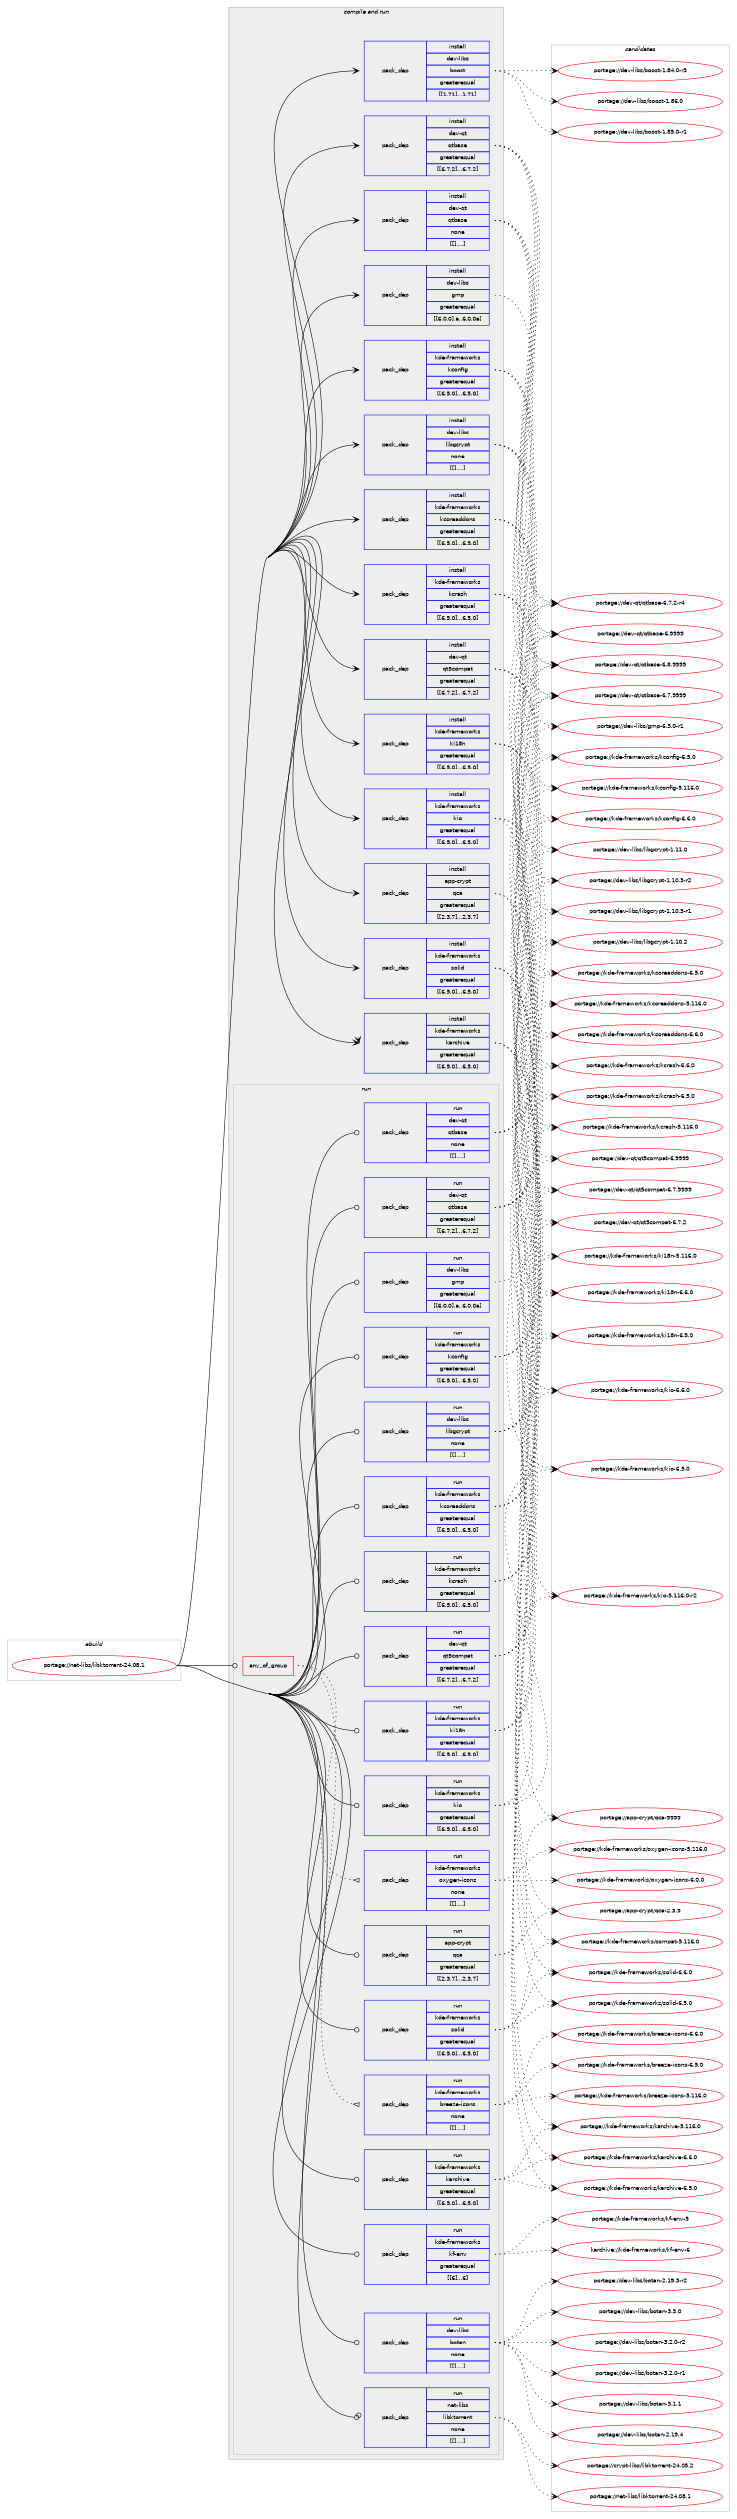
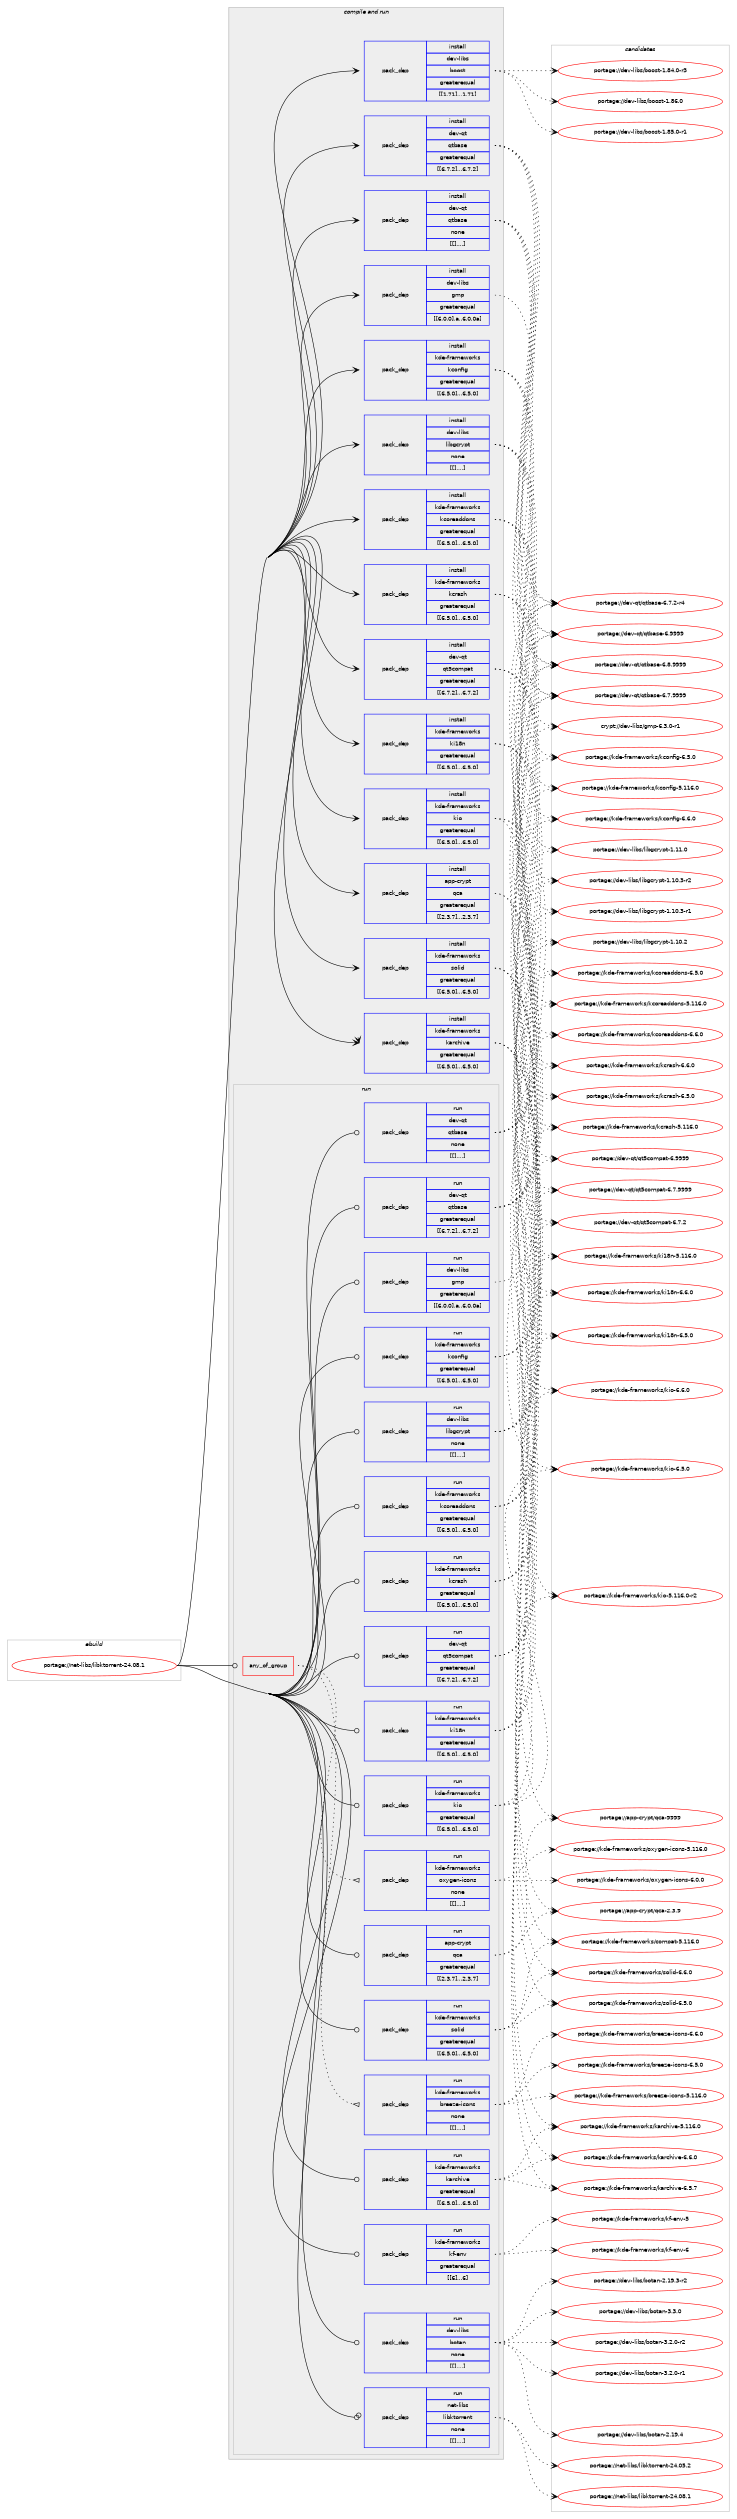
(640, 727) -> (640, 727)
(640, 2189) -> (640, 2189)
(640, 2250) -> (640, 2250)
(640, 2404) -> none
(640, 2466) -> (640, 2466)
